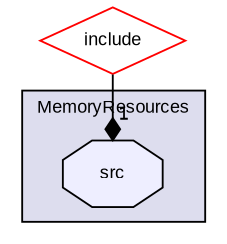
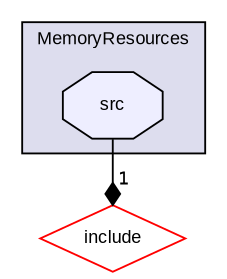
(113, 102) -> (113, 165)
